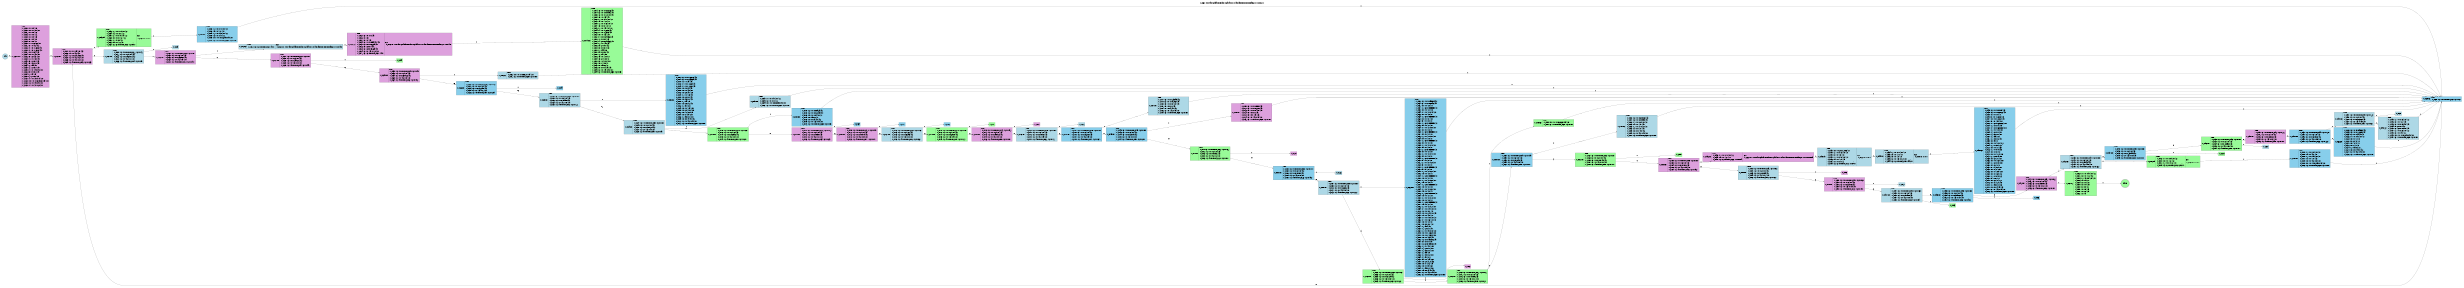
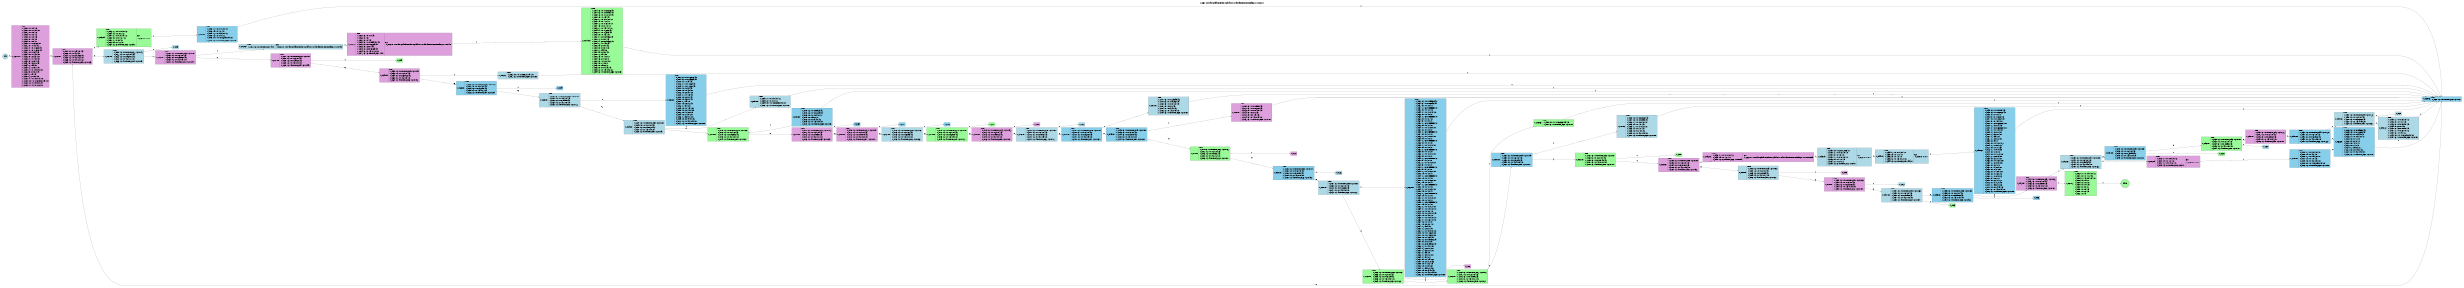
(768, 117) -> (771, 130)
(2401, 158) -> (2332, 150)
(2173, 162) -> (2173, 162)
